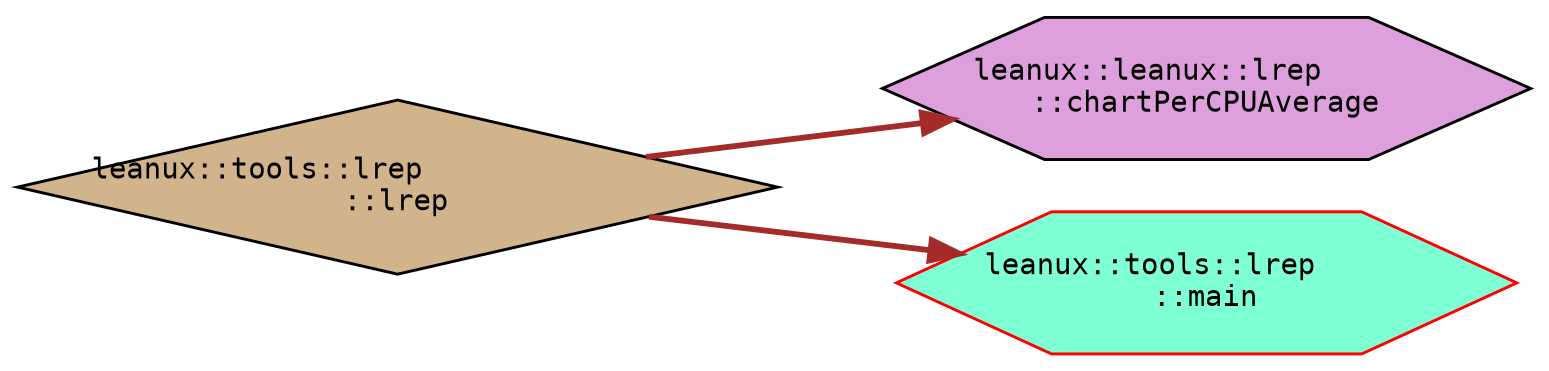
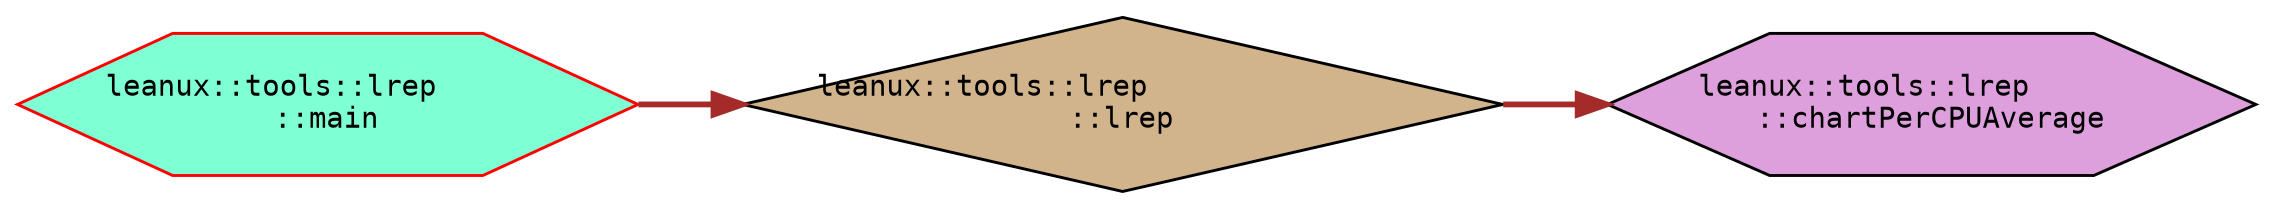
(1207, 88) -> (1932, 104)
(790, 234) -> (676, 104)
